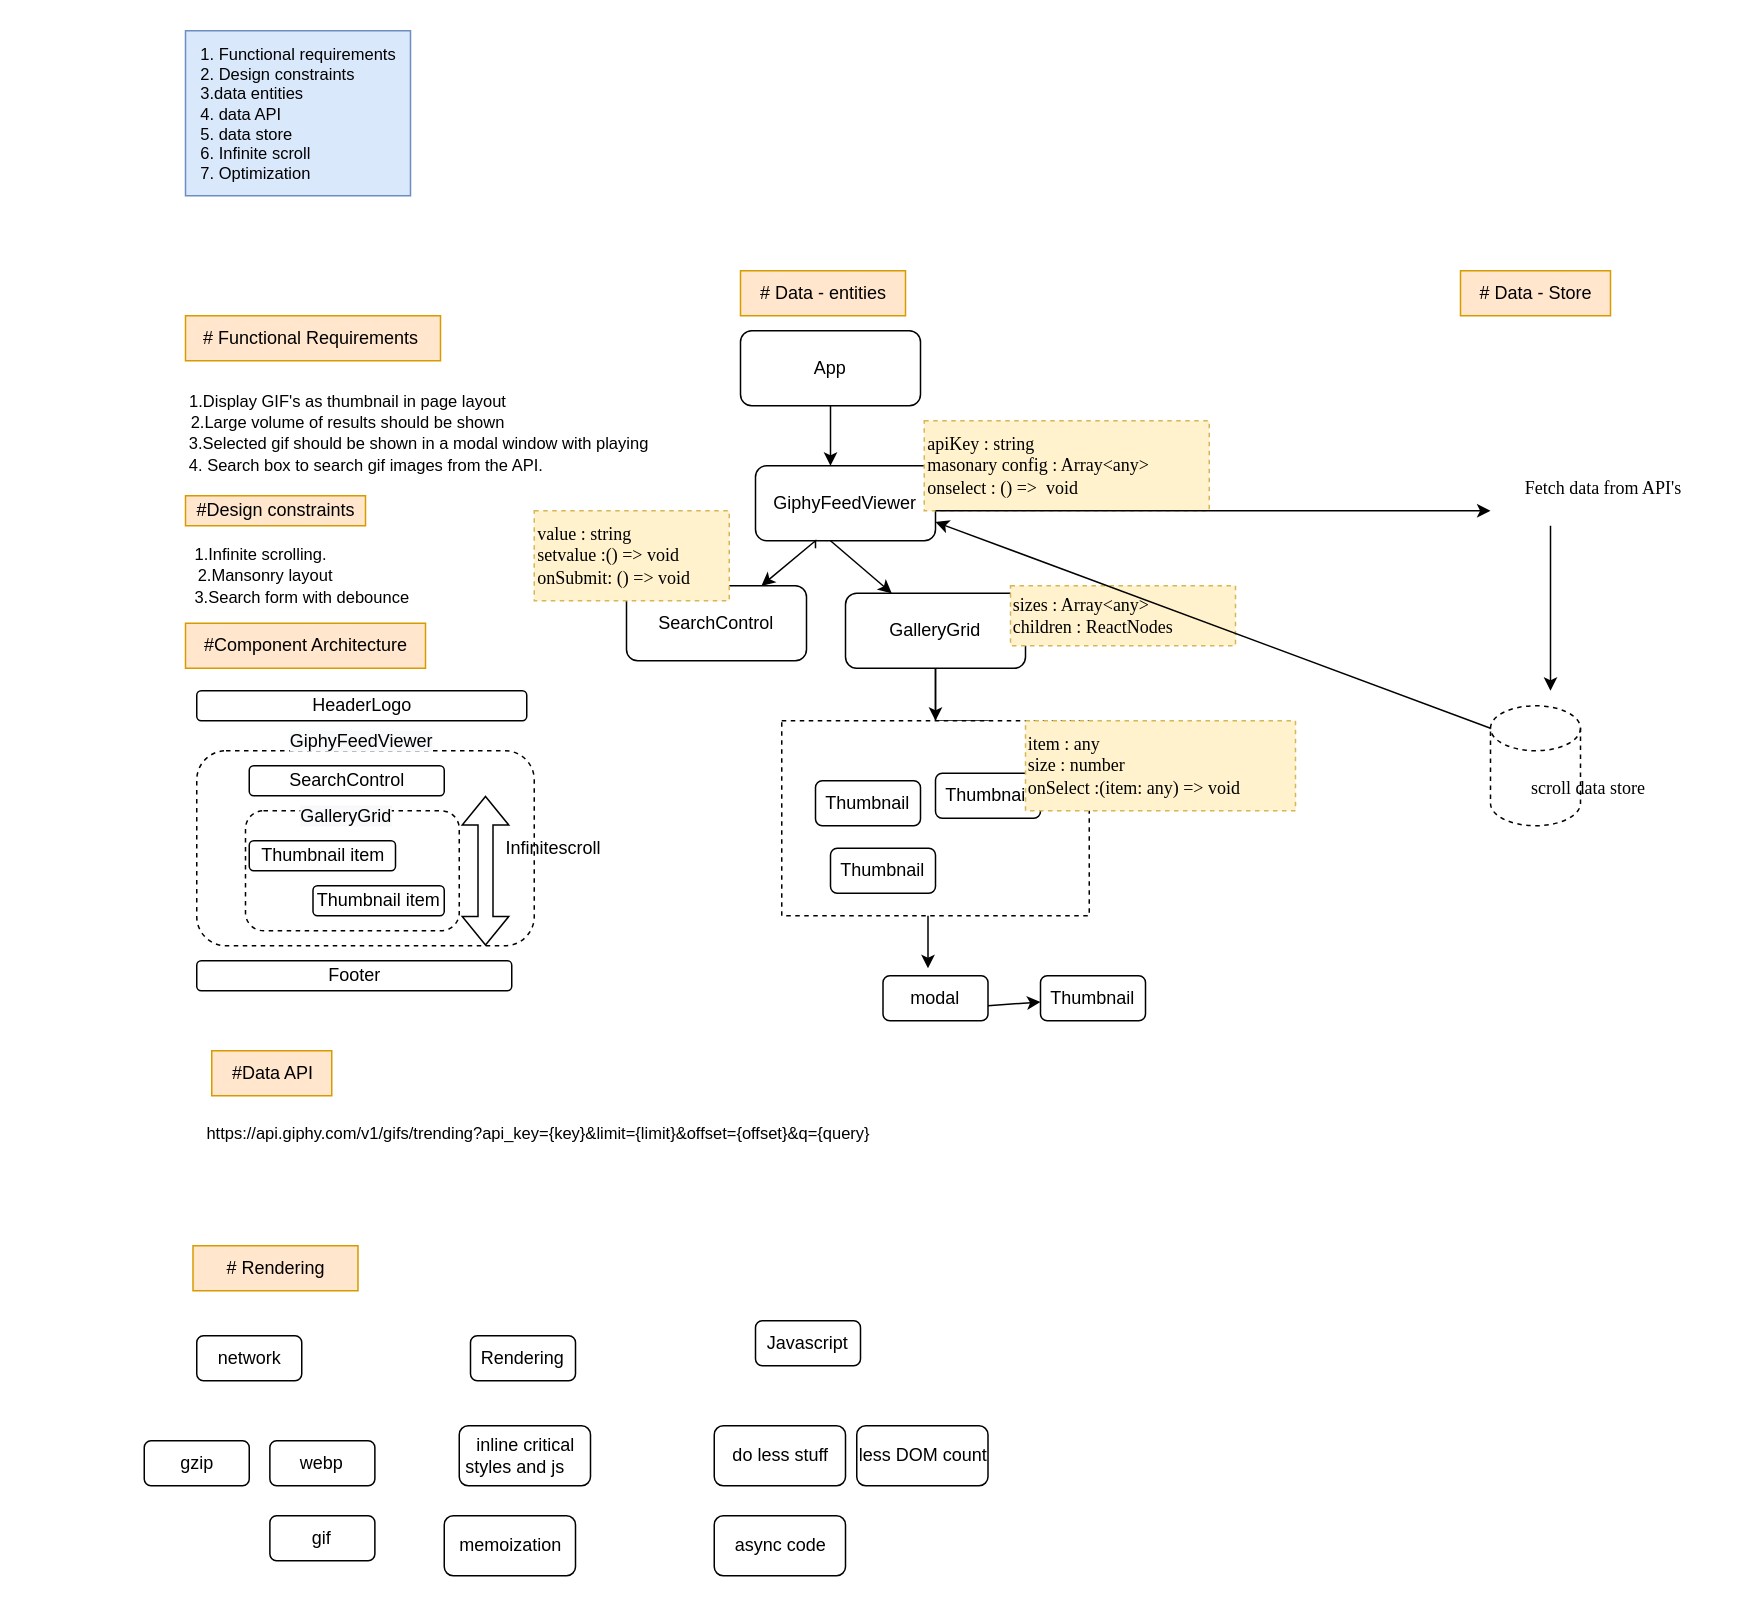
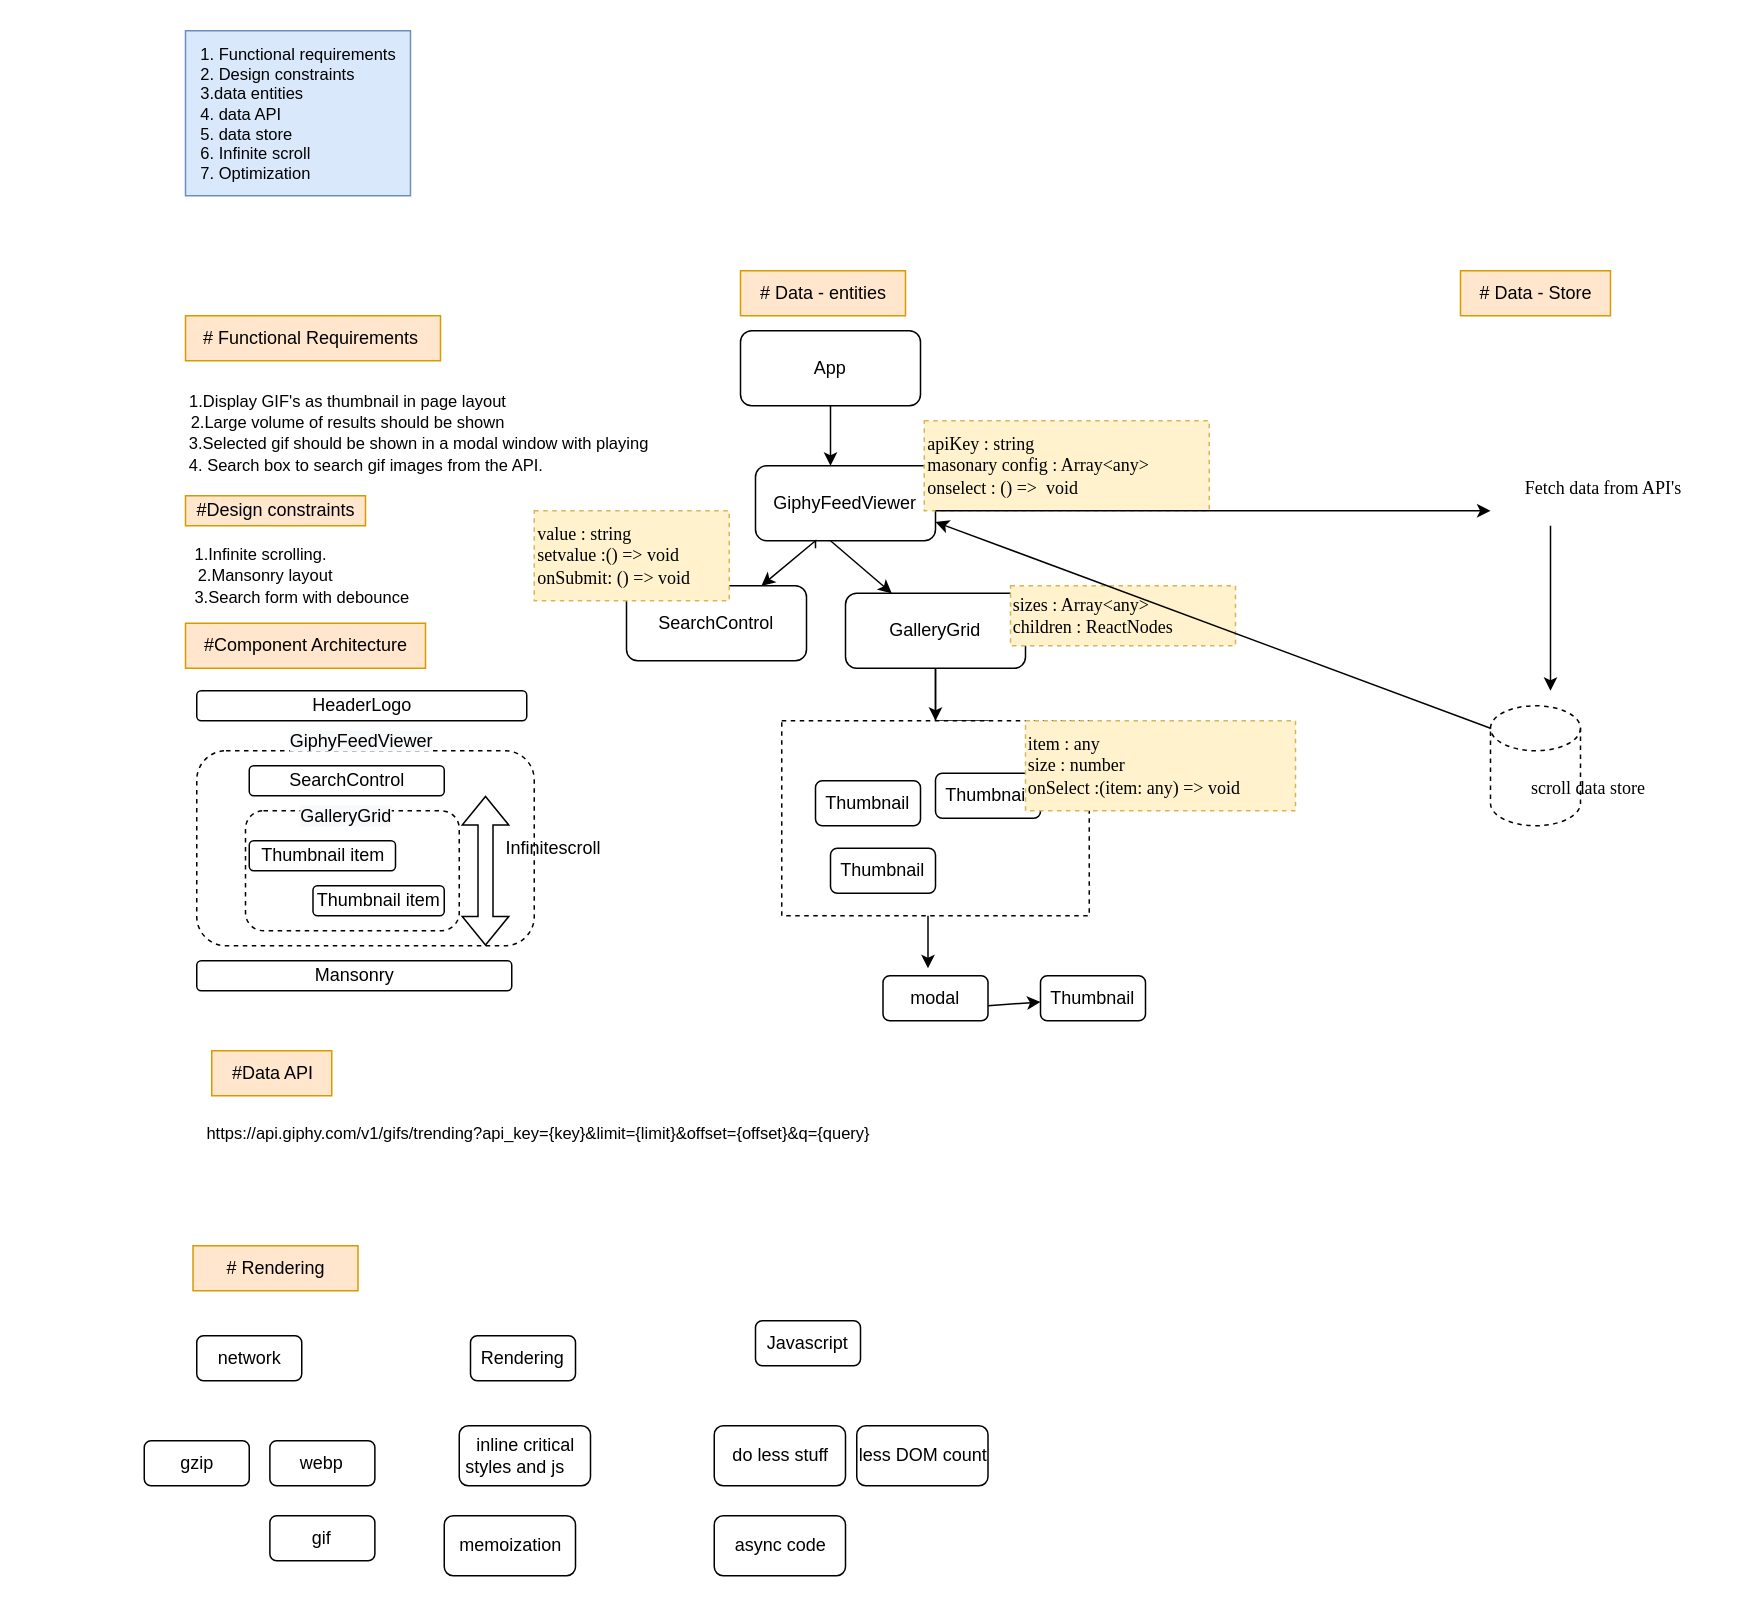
(355, 976) -> (355, 976)
